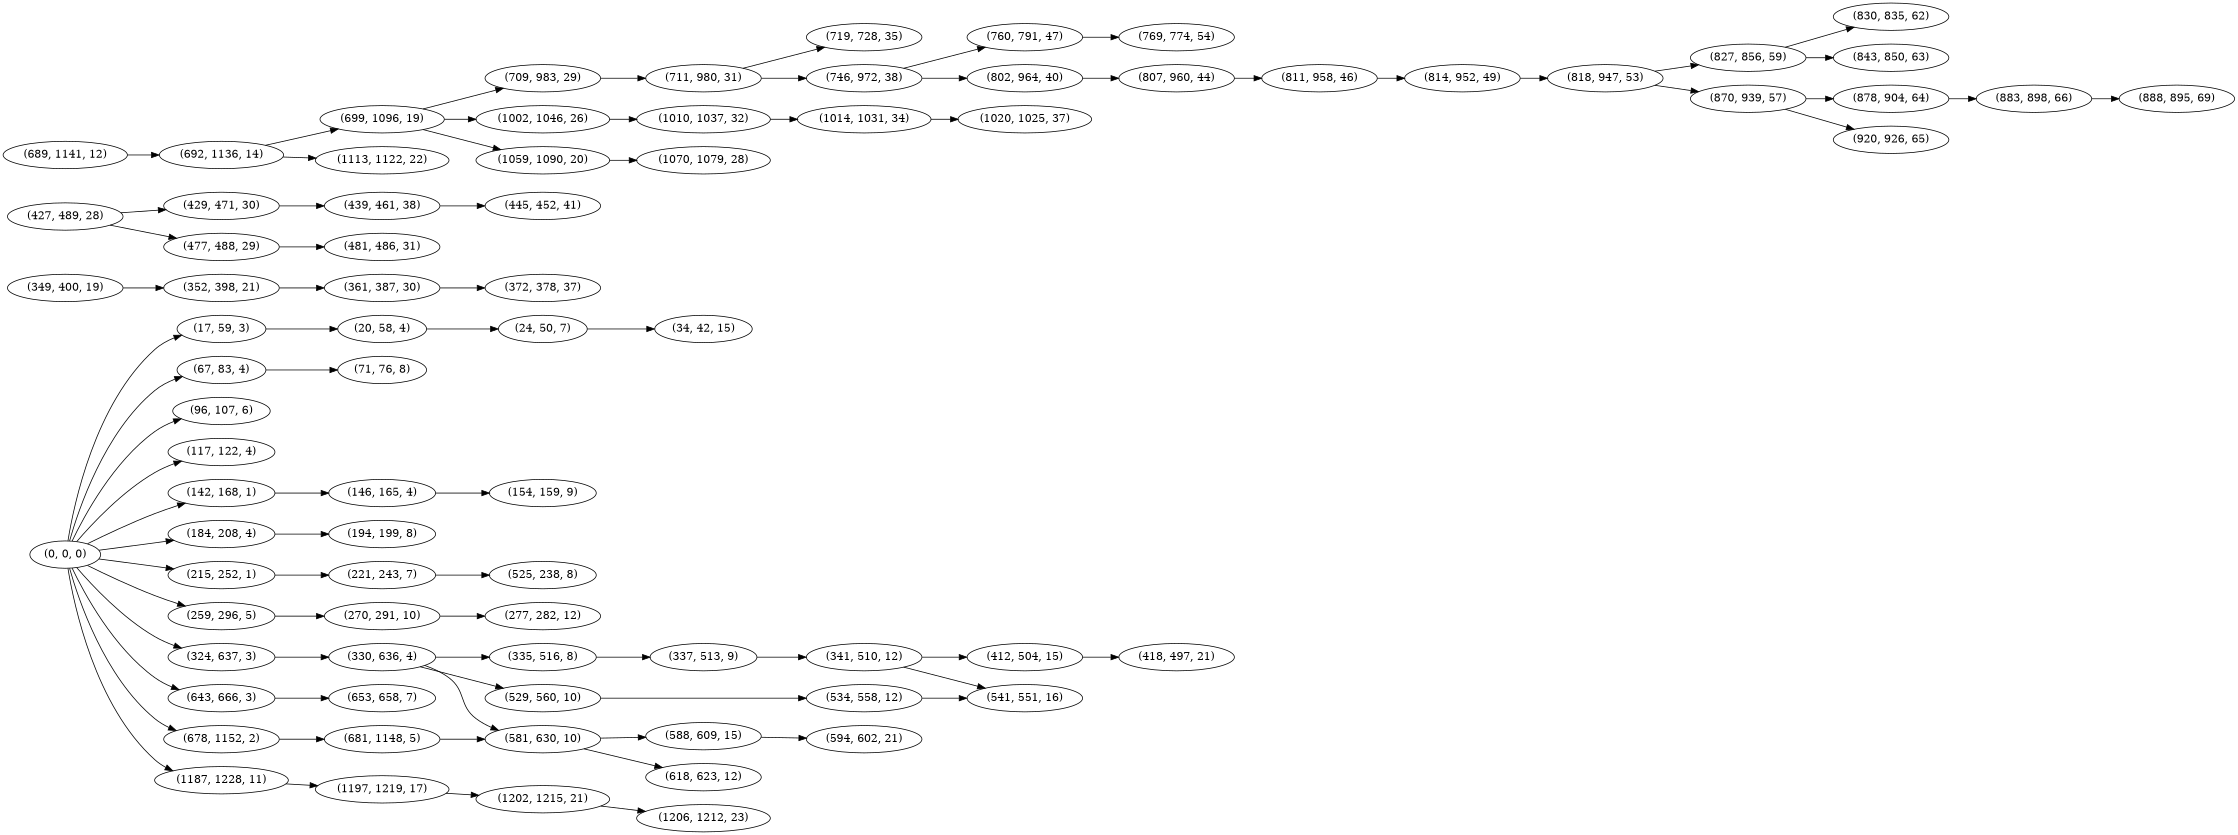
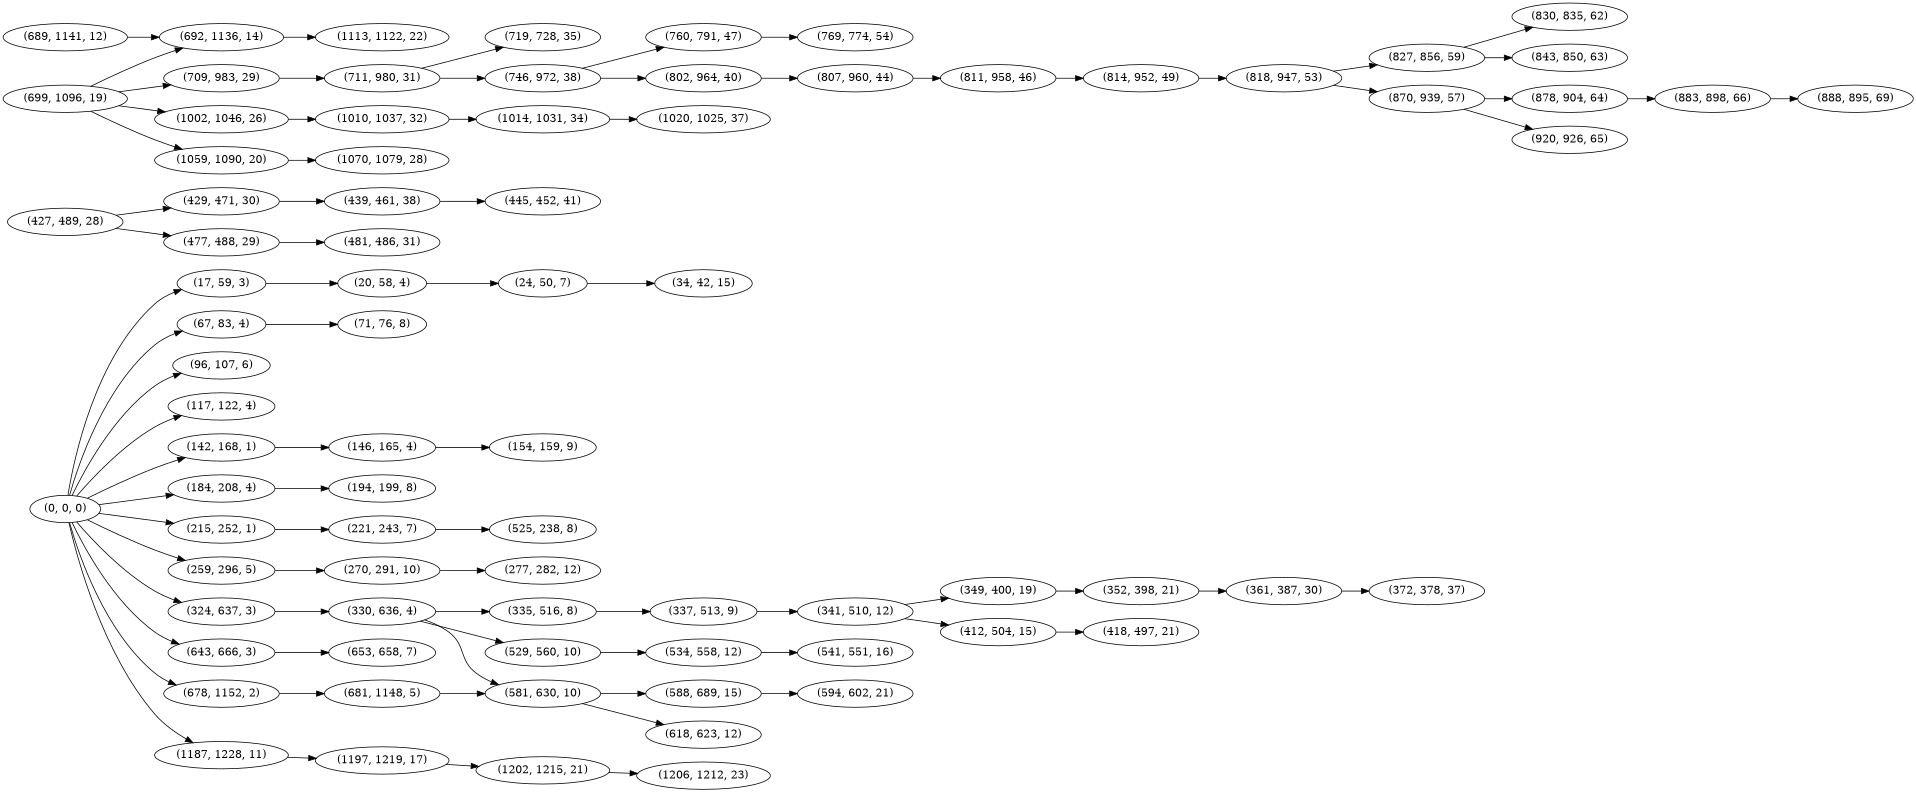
(298, 138) -> (133, 67)
(941, 677) -> (923, 602)
(703, 736) -> (703, 694)
